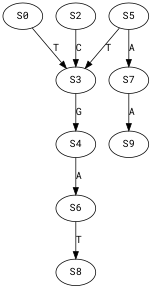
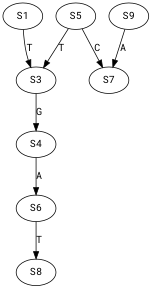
(23, 16) -> (23, 16)
(76, 16) -> none
(132, 48) -> (98, 48)
(129, 109) -> (120, 45)
